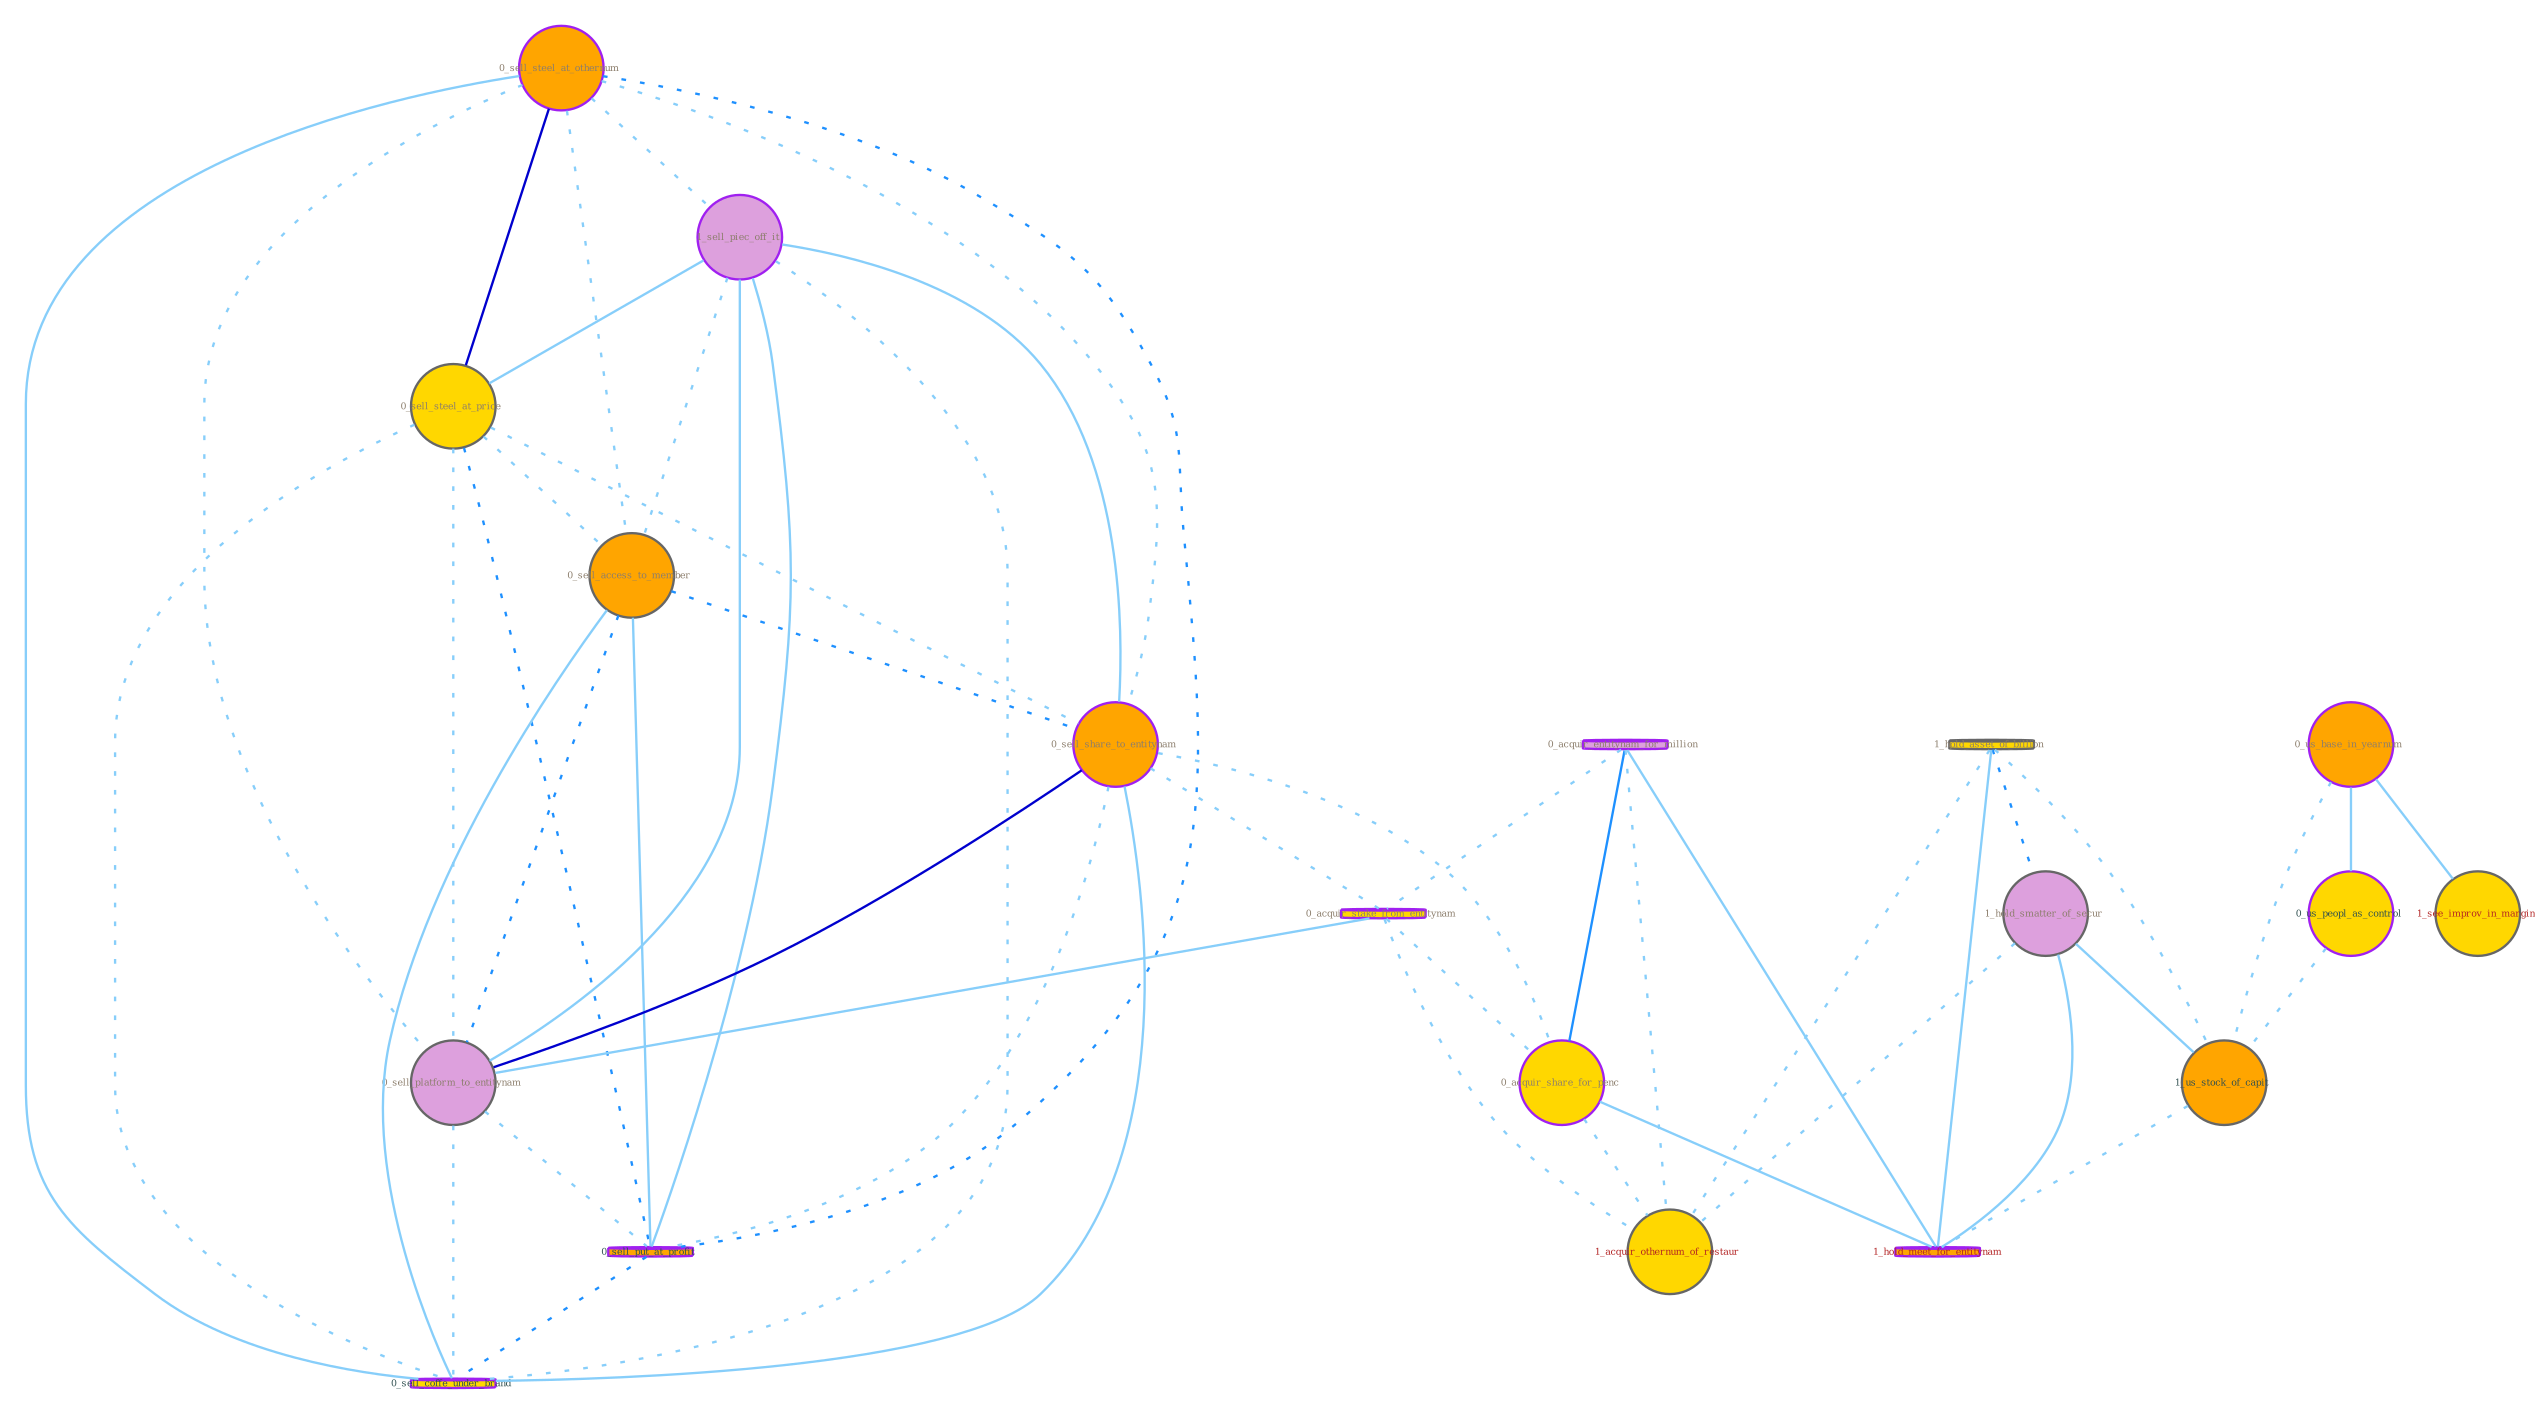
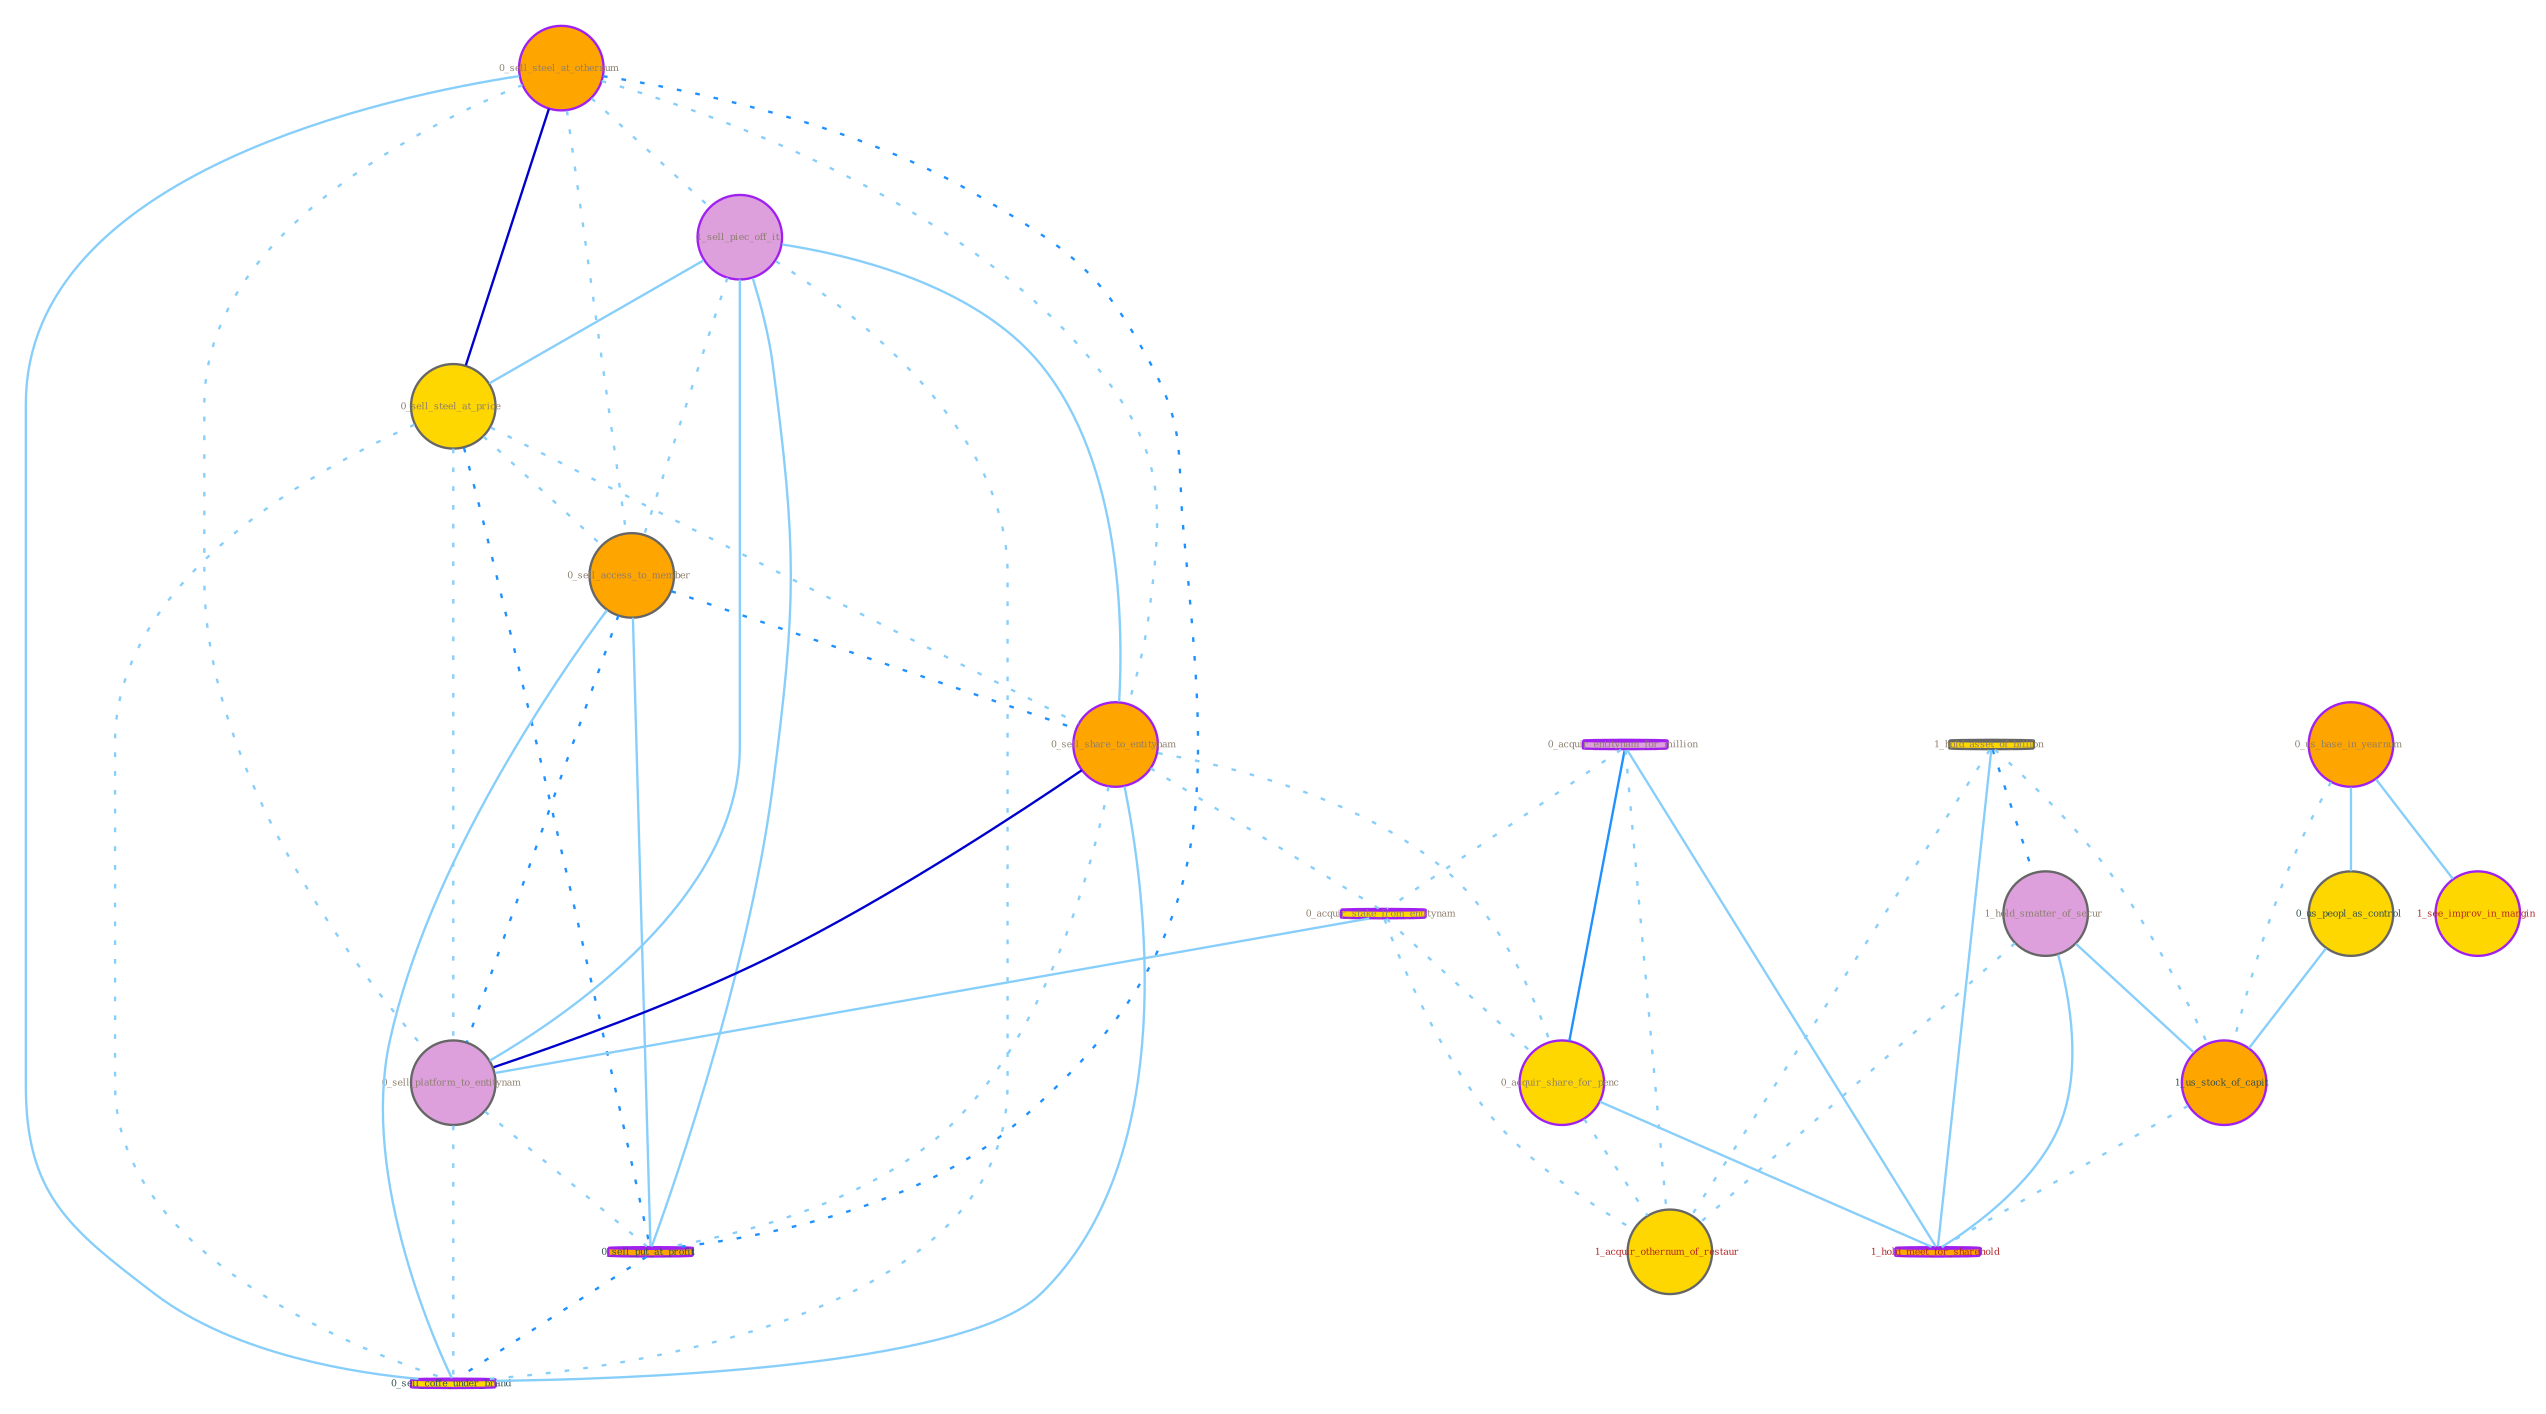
(2351, 914) -> (2351, 914)
(2478, 914) -> (2478, 914)
(2288, 998) -> (2288, 998)
(2224, 1083) -> (2224, 1083)
(1938, 1252) -> (1938, 1252)
